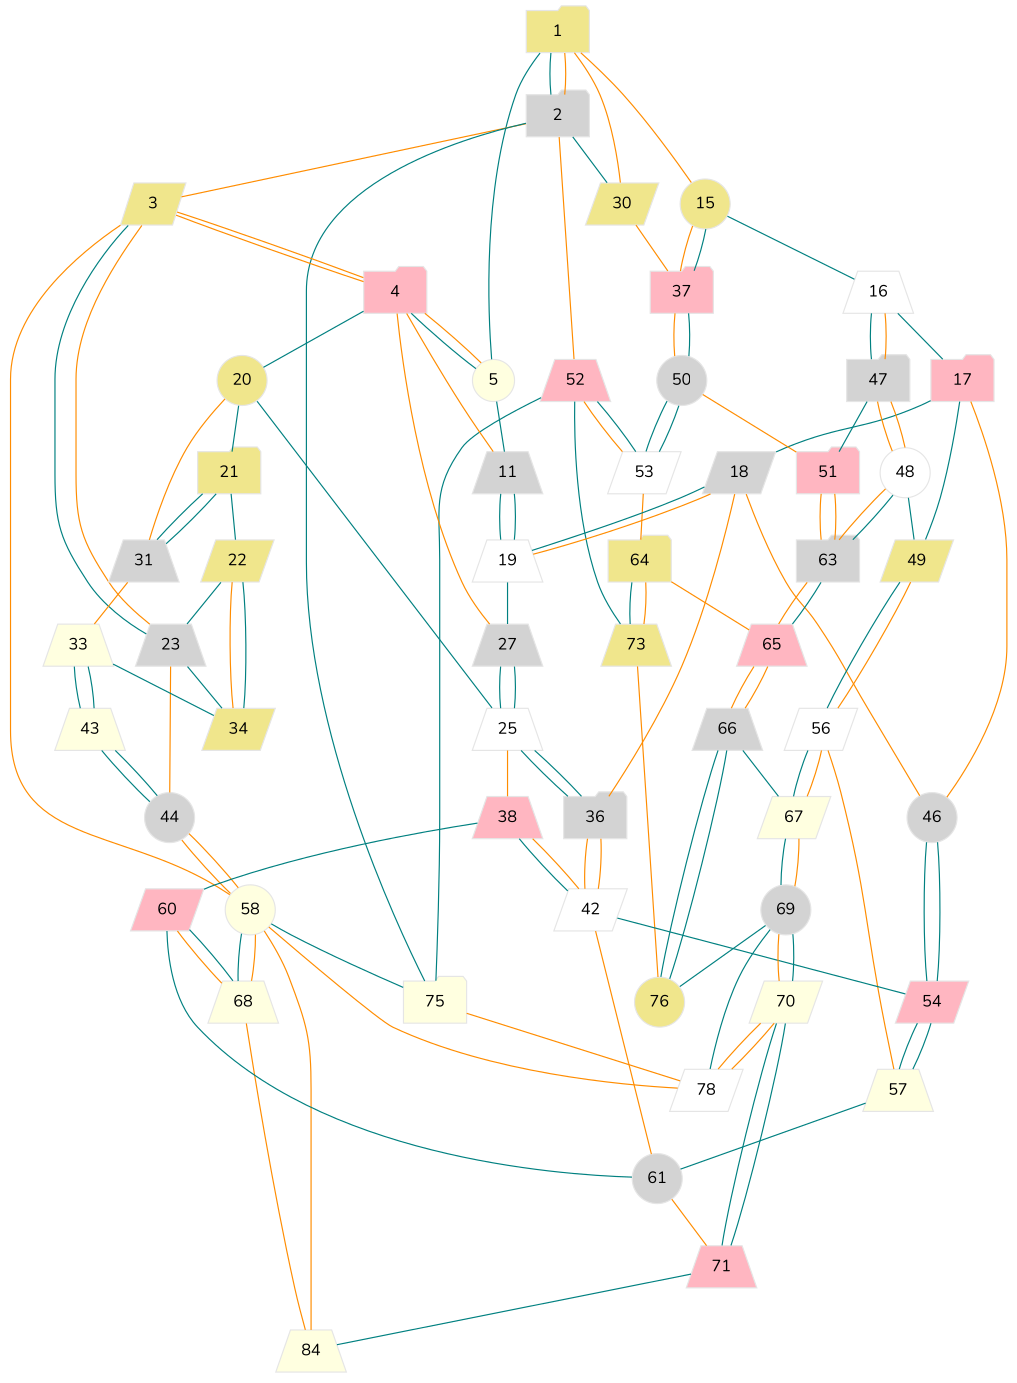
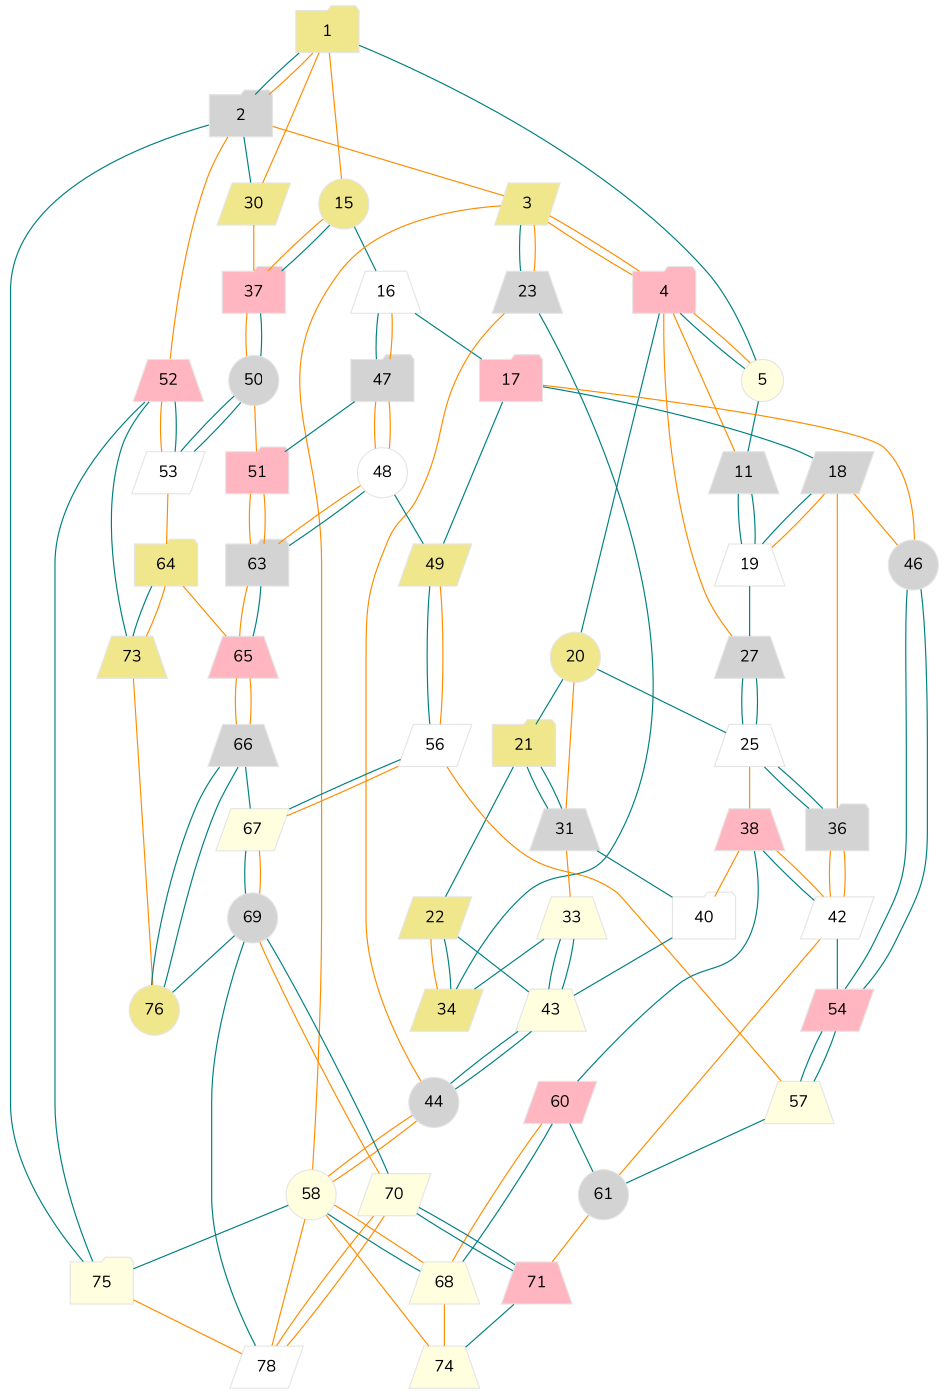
(204, 603) -> (493, 964)
none -> (704, 918)
(311, 1351) -> (444, 1367)
